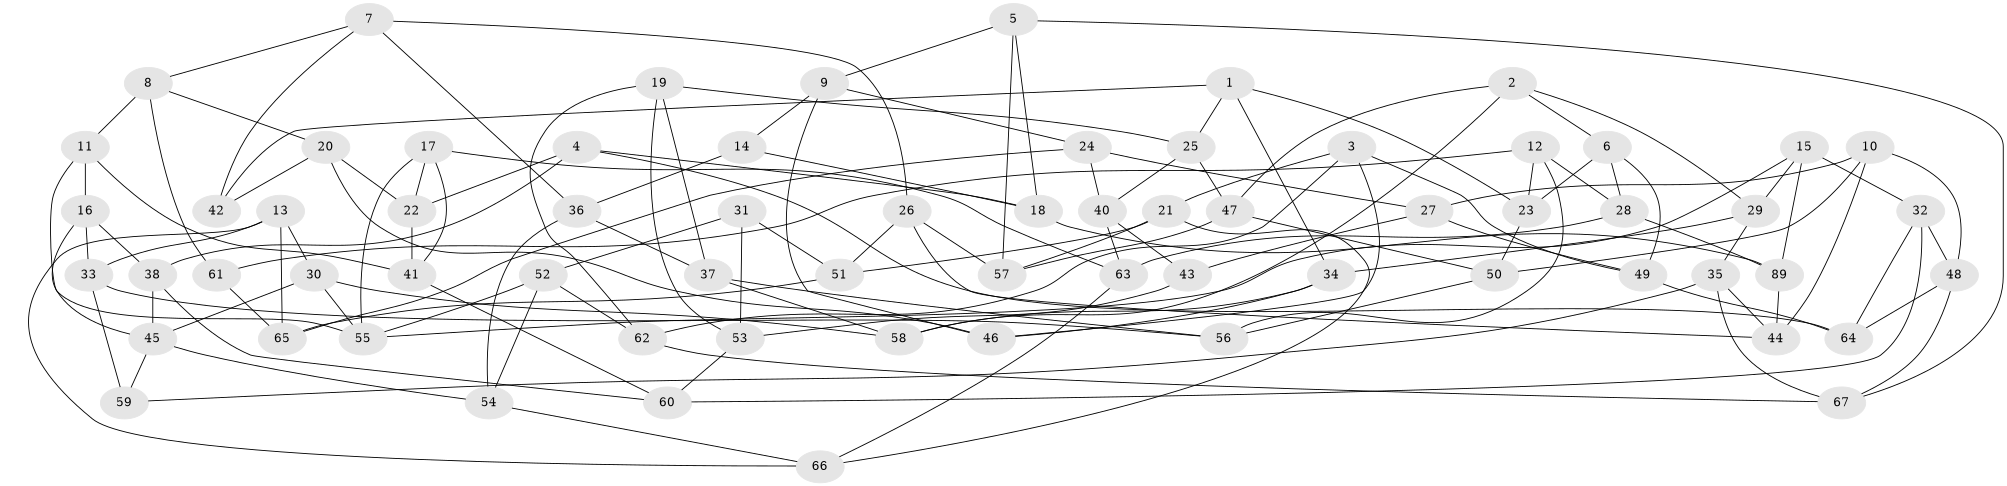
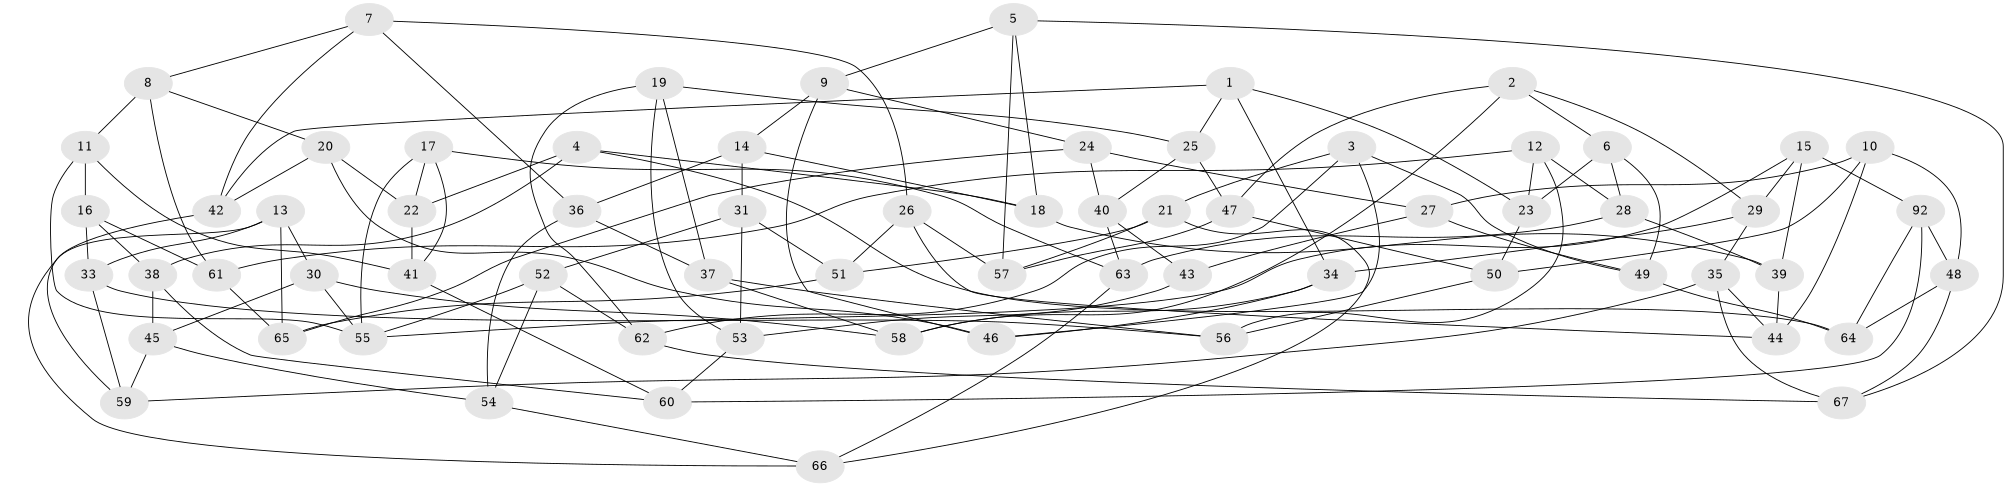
none -> (742, 179)
(1921, 211) -> (1921, 211)
(1780, 275) -> (1780, 275)
none -> (48, 284)
(70, 306) -> (151, 243)
